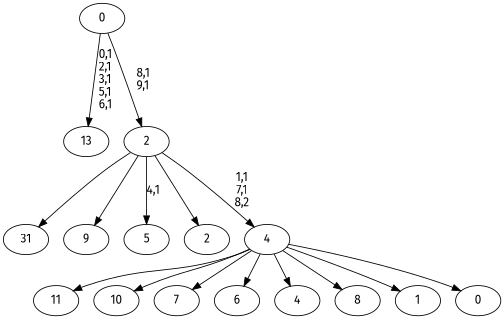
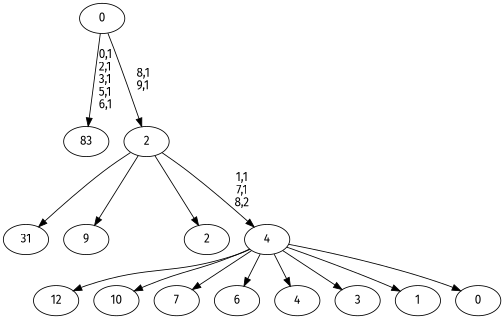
(86, 142) -> (86, 142)
(147, 240) -> none
(56, 301) -> (56, 301)
(358, 301) -> (358, 301)
